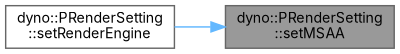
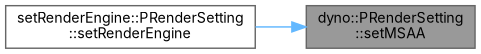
(90, 27) -> (130, 27)
